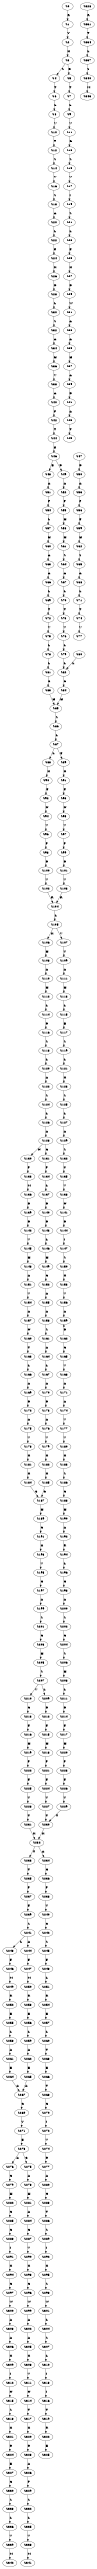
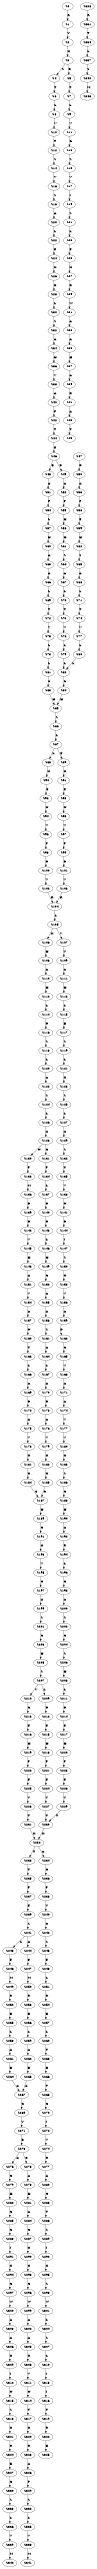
none -> (79, 645)
(64, 1331) -> (60, 1329)
(29, 2248) -> (29, 2248)
